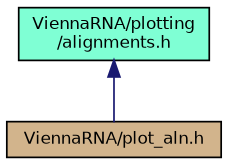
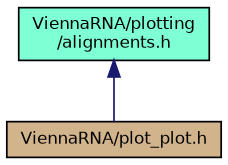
(114, 140) -> (114, 140)
